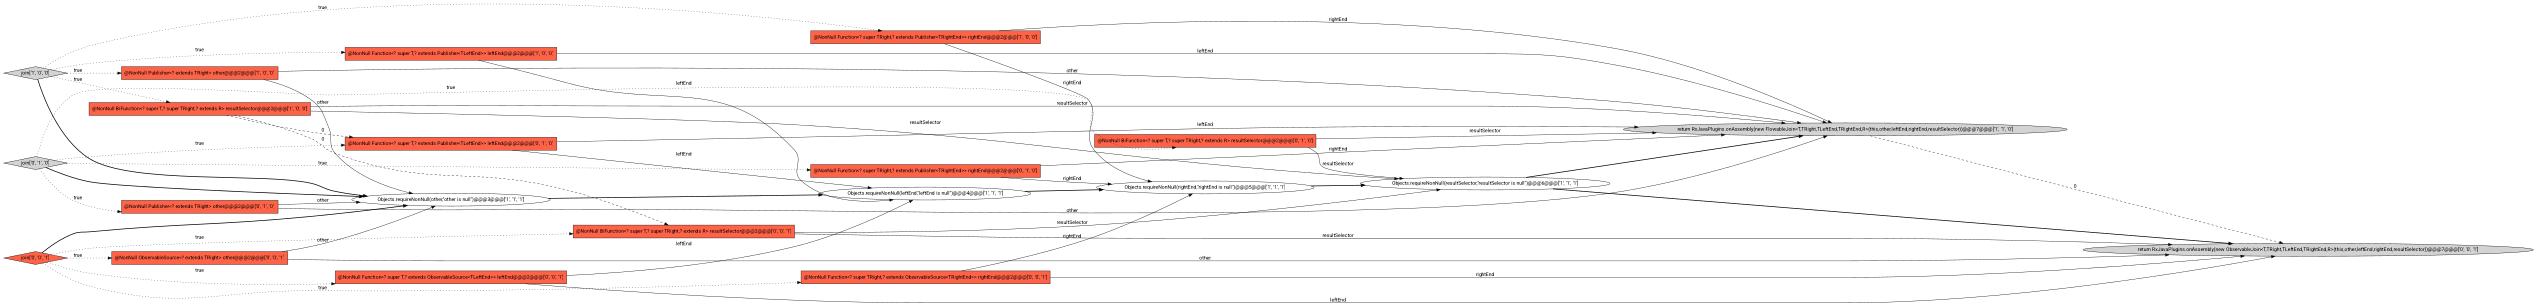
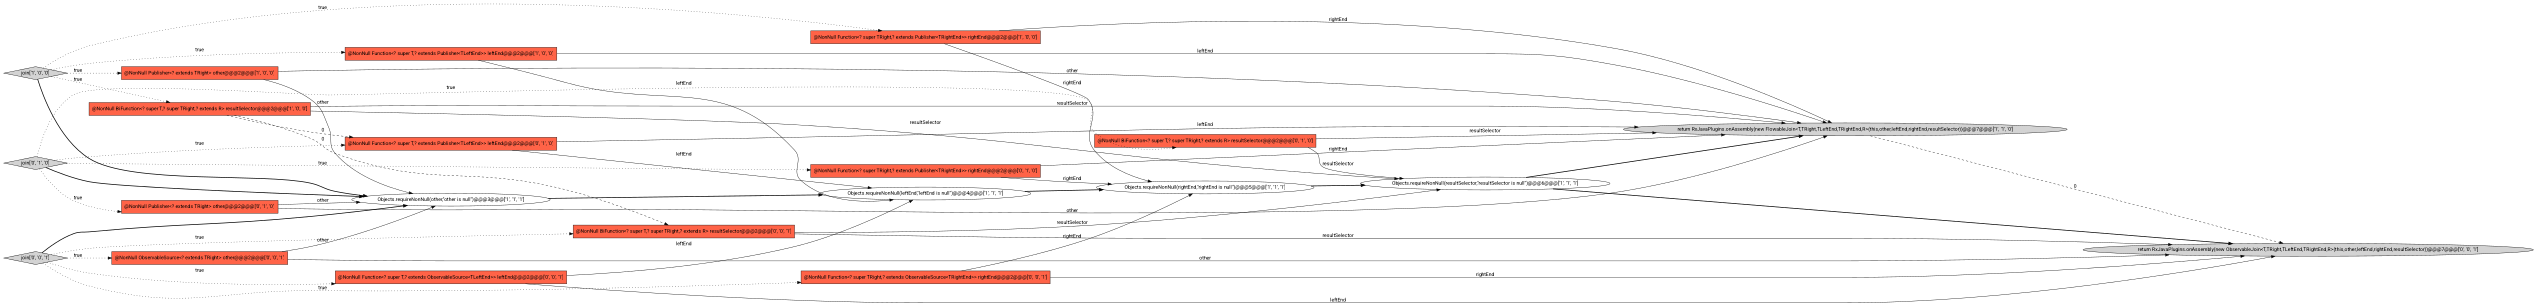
(36, 258) -> (36, 258)
